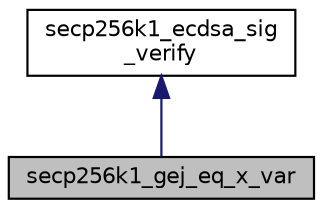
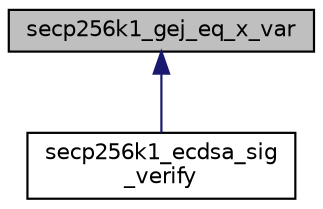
(161, 127) -> (161, 103)
